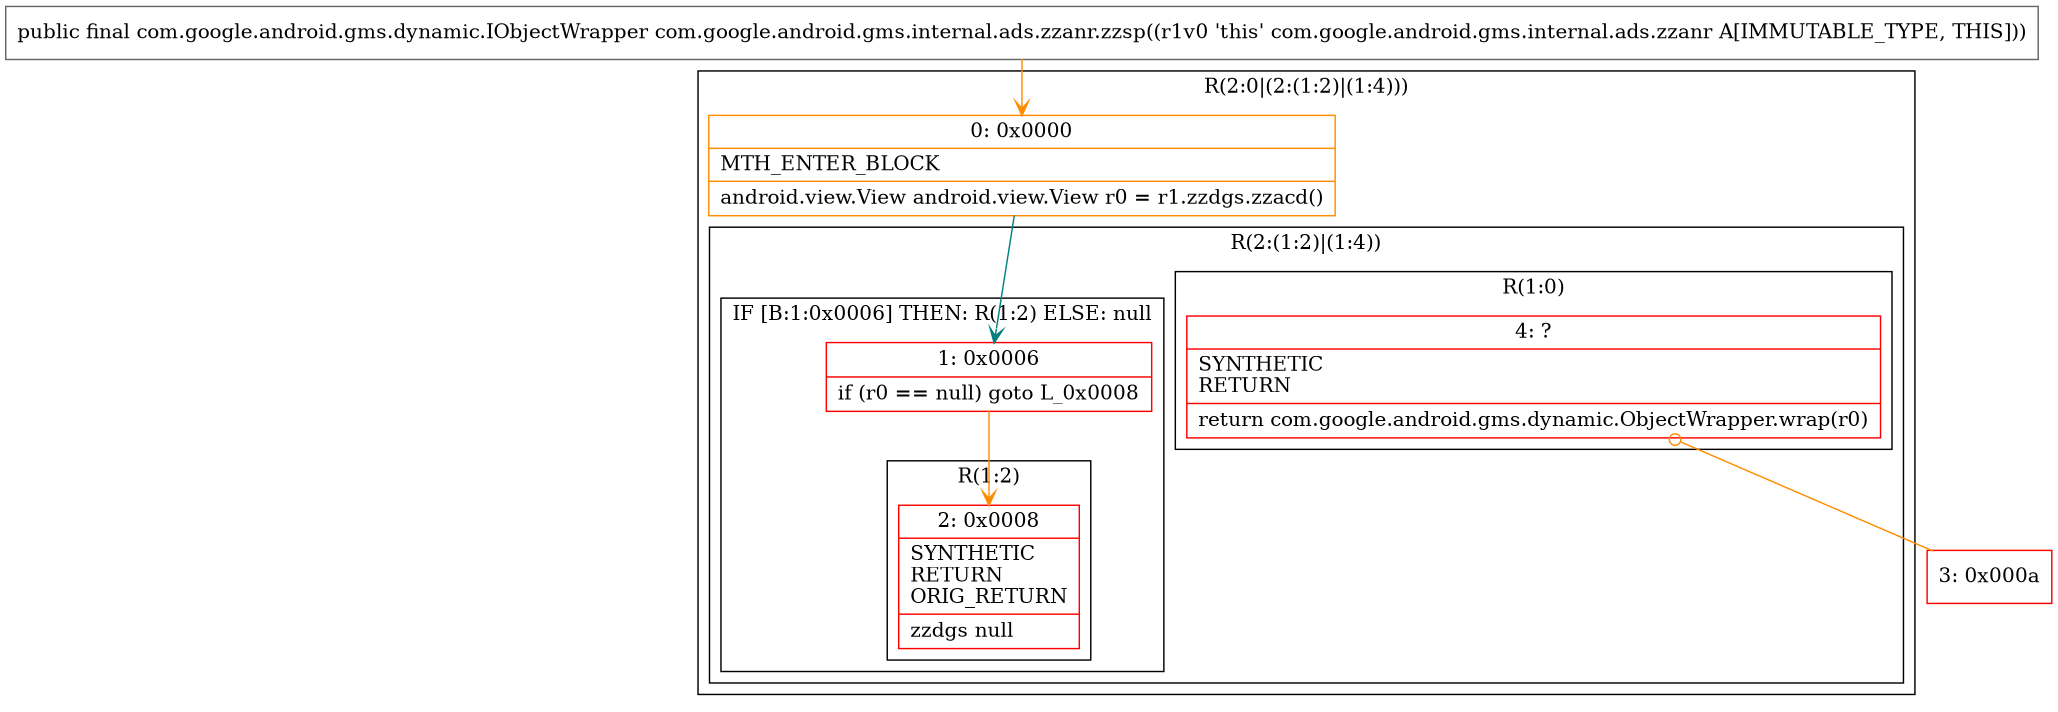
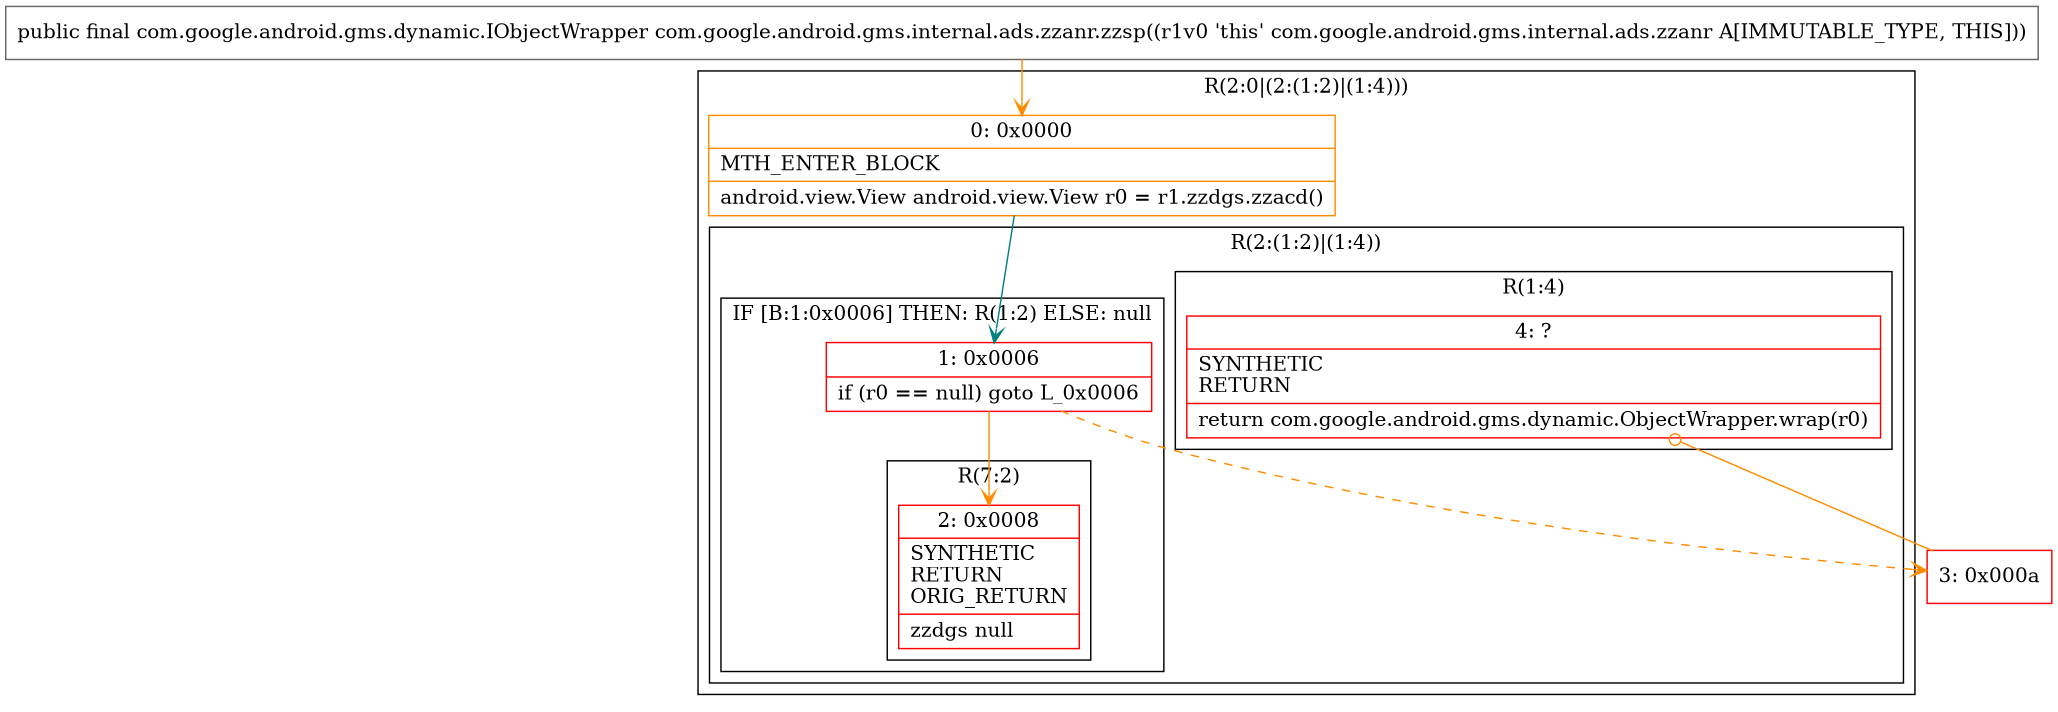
(1534, 288) -> (1534, 288)
(989, 393) -> (989, 393)
(989, 477) -> (989, 477)
none -> (1481, 515)
